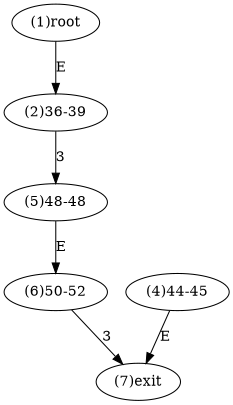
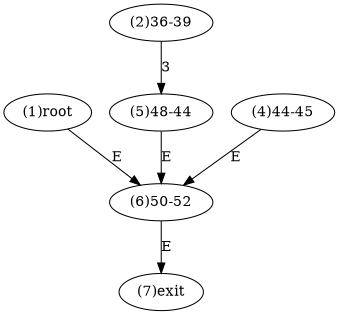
(56, 62) -> (100, 154)
(56, 202) -> (161, 112)
(160, 332) -> (226, 154)
(107, 337) -> (167, 247)
